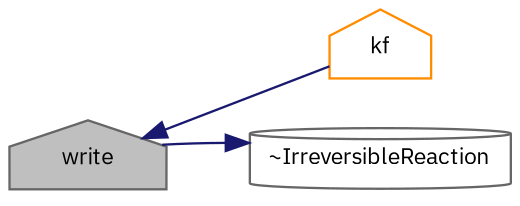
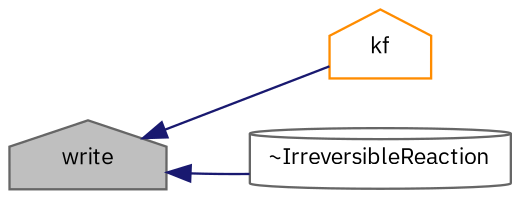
(194, 143) -> (220, 174)
